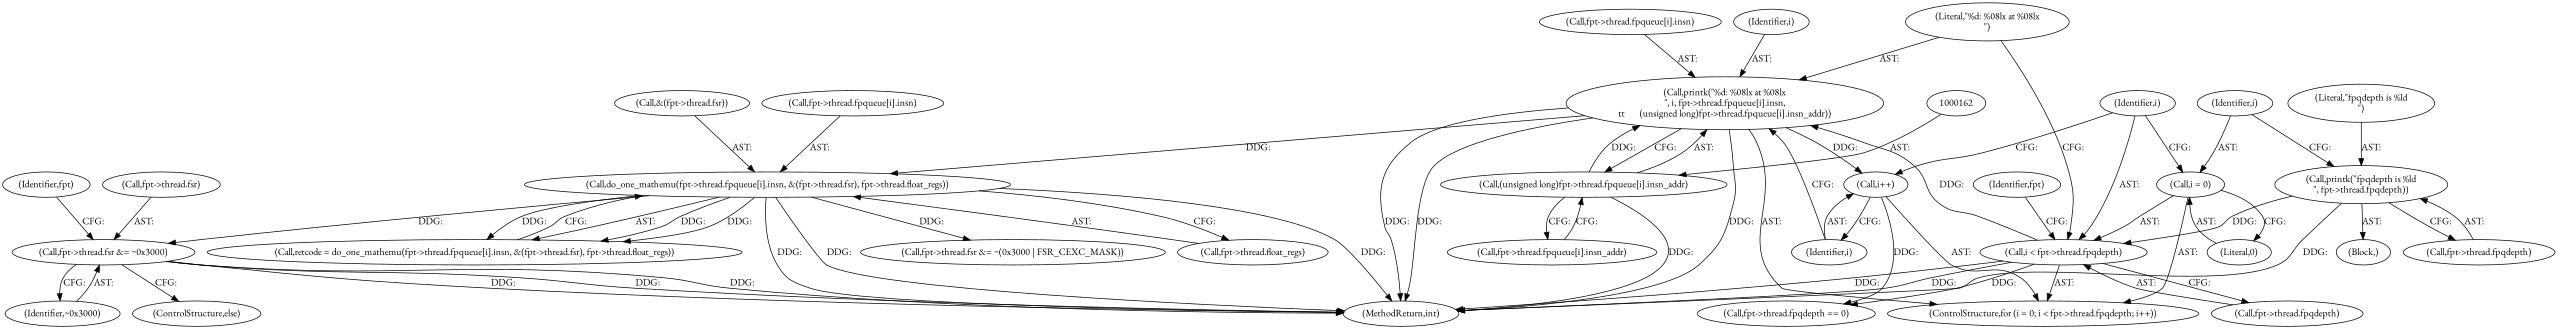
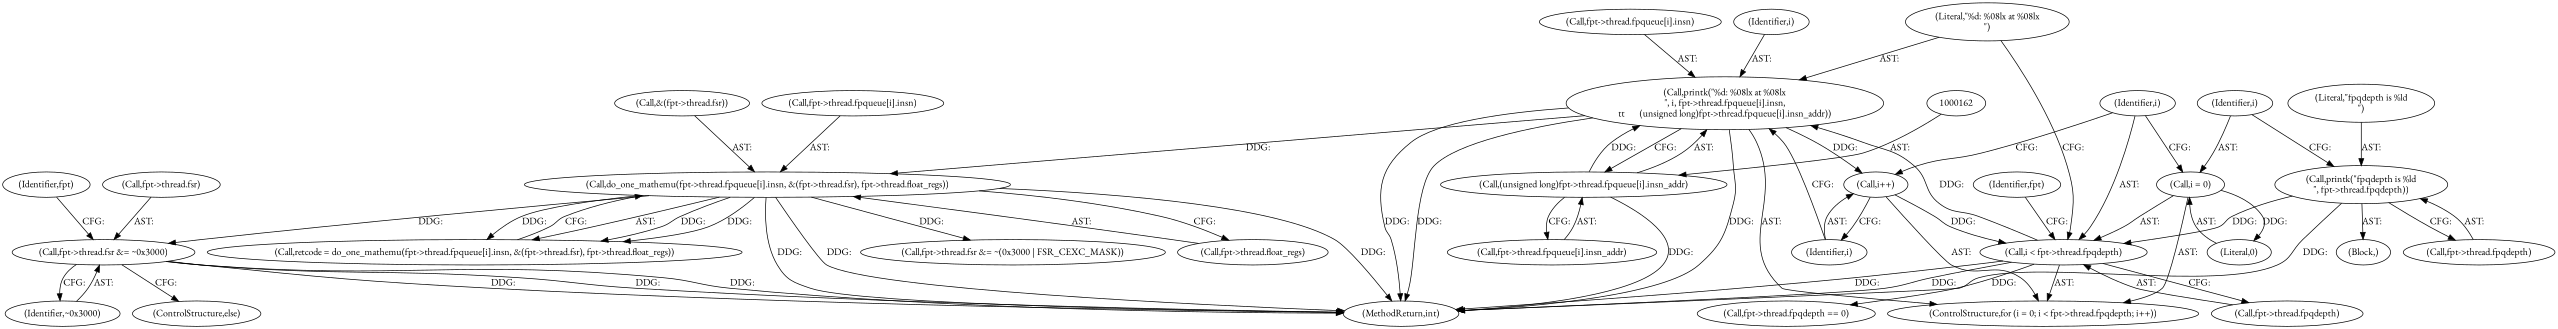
(1588, 222) -> (1588, 222)
(2276, 222) -> (2276, 222)
(1893, 261) -> (1945, 224)
